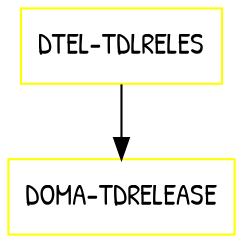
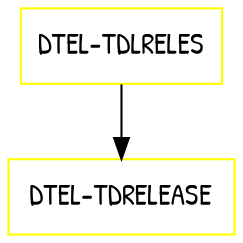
(121, 197) -> (121, 197)
